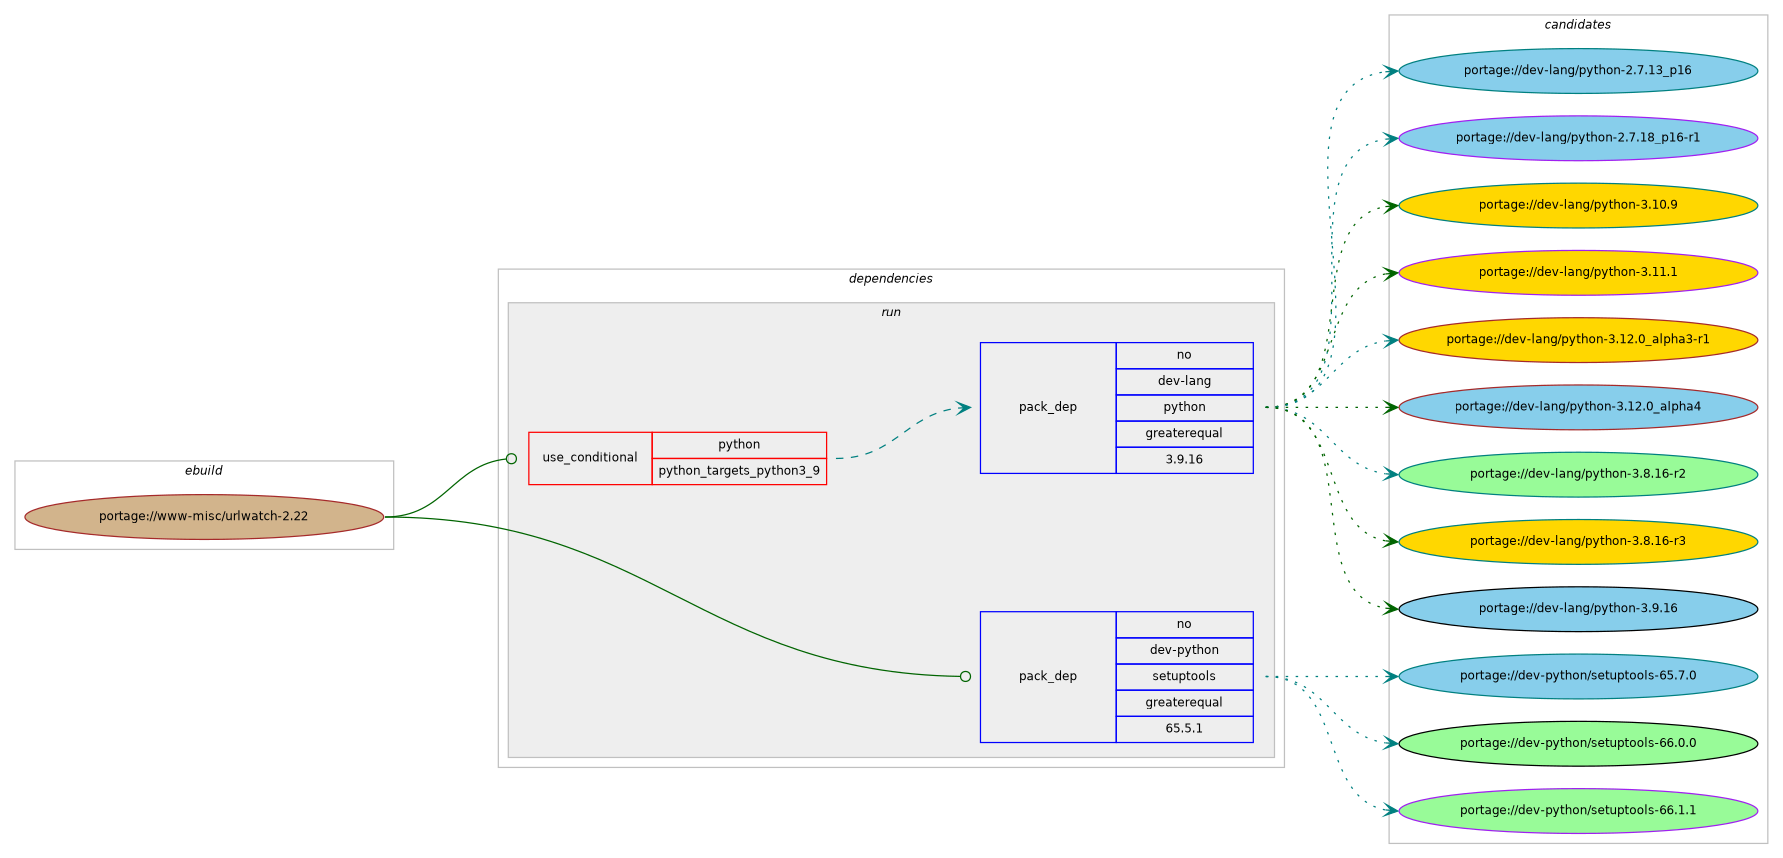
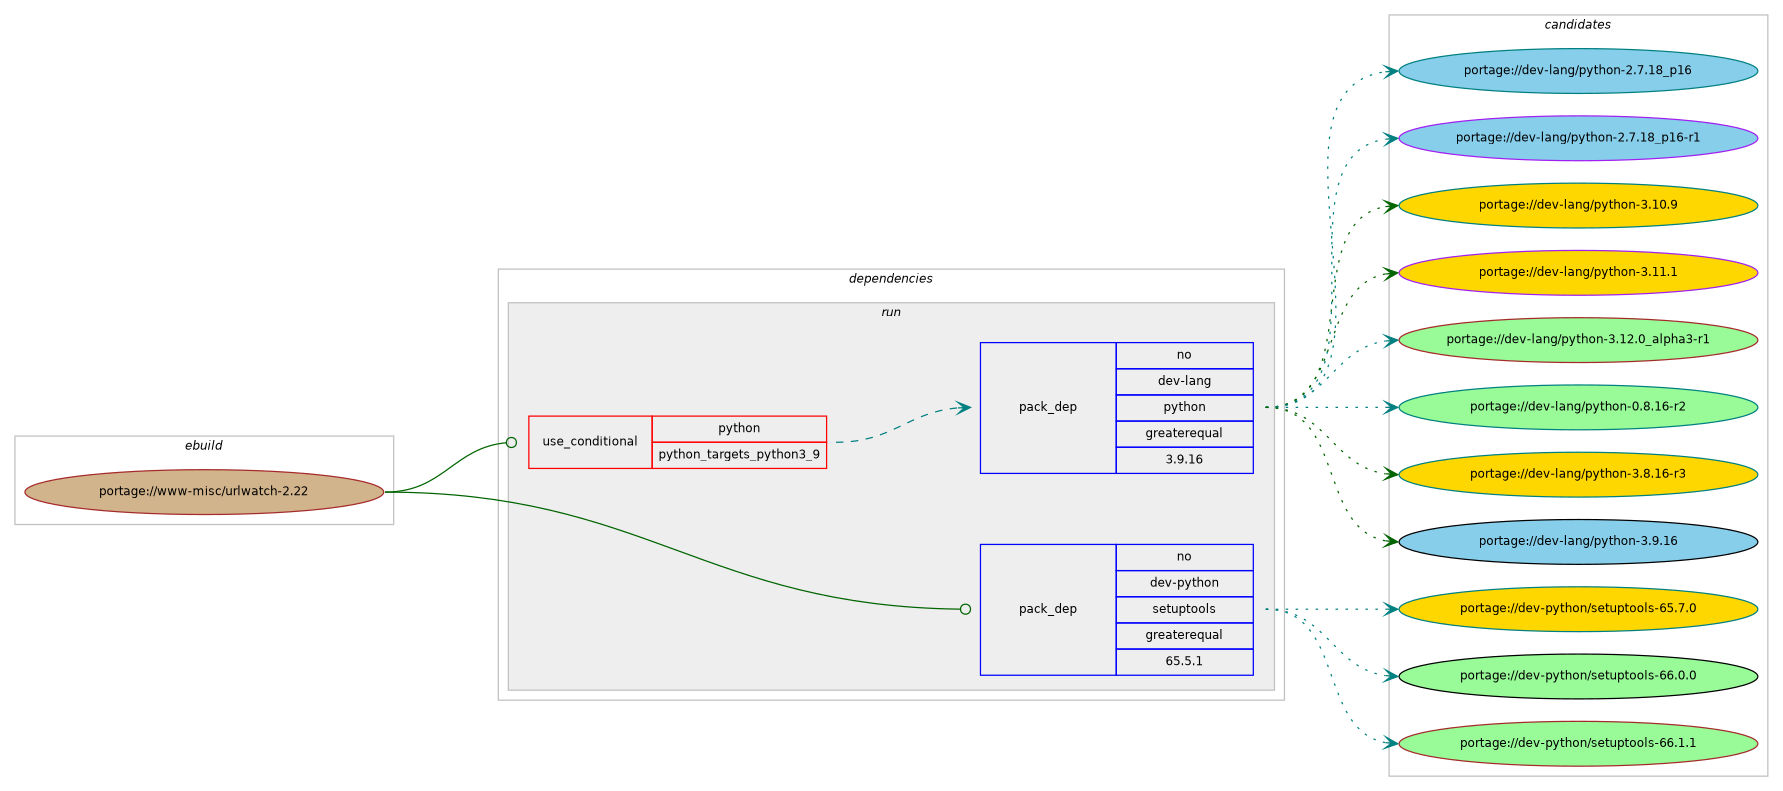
(1578, 71) -> (1578, 71)
(1578, 340) -> (1578, 340)
(1578, 407) -> none
(1578, 475) -> (1578, 407)
(1578, 676) -> (1578, 609)
(1578, 811) -> (1578, 744)
